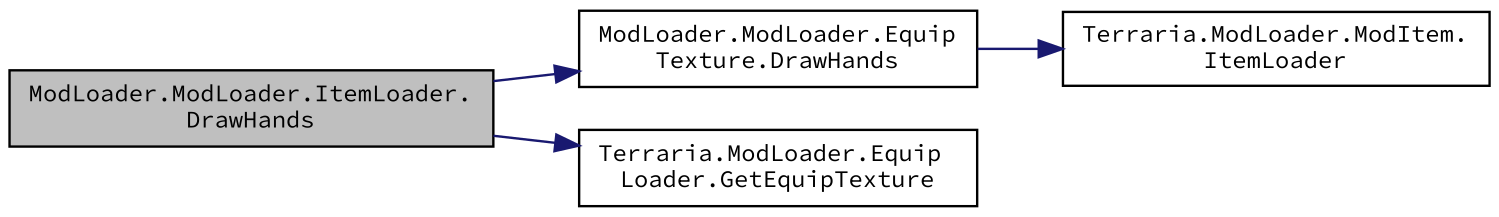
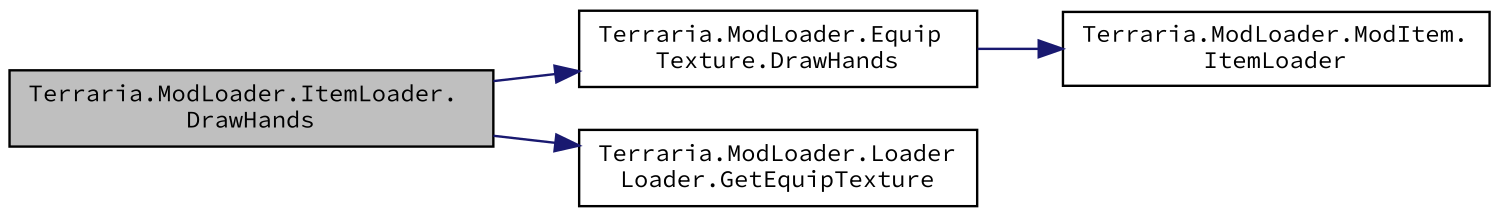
(778, 49) -> (778, 49)
(251, 108) -> (251, 108)
(778, 168) -> (778, 168)
